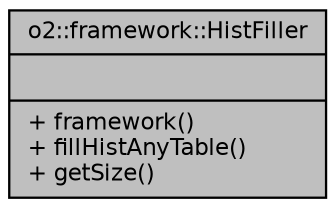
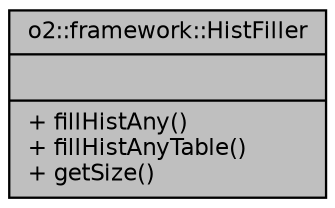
(112, 123) -> (109, 123)
